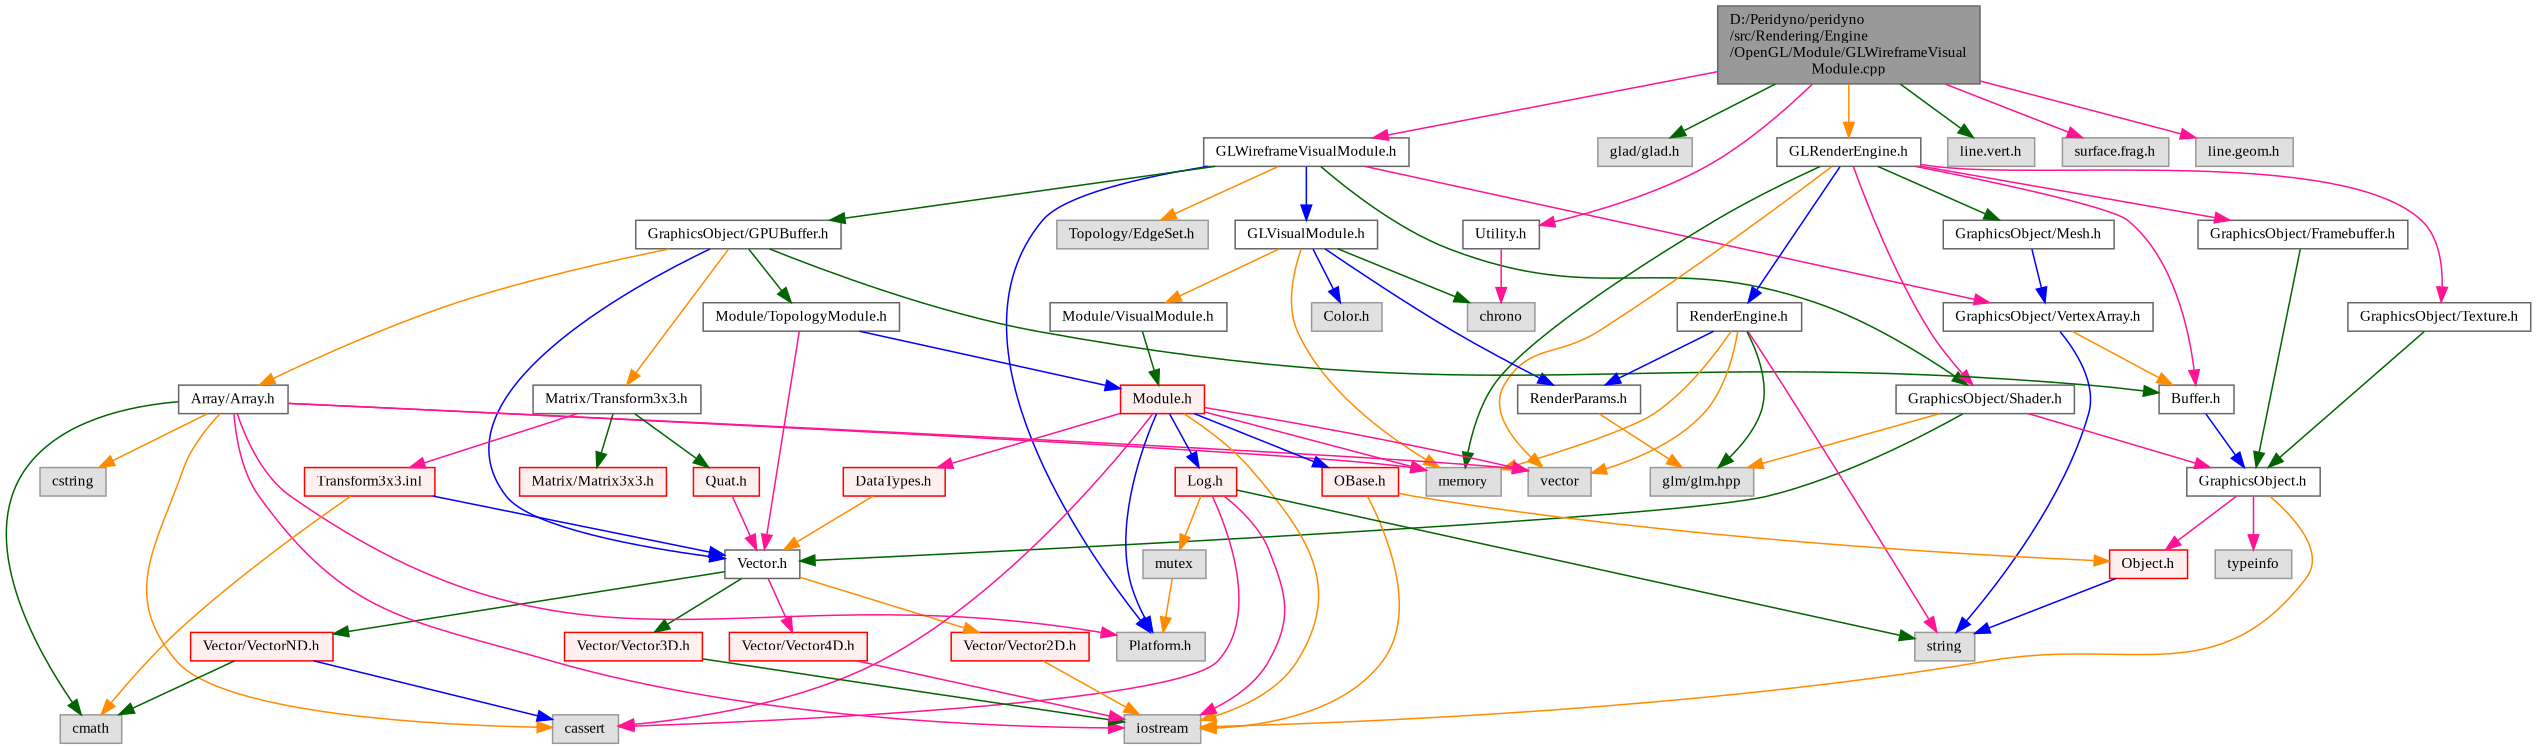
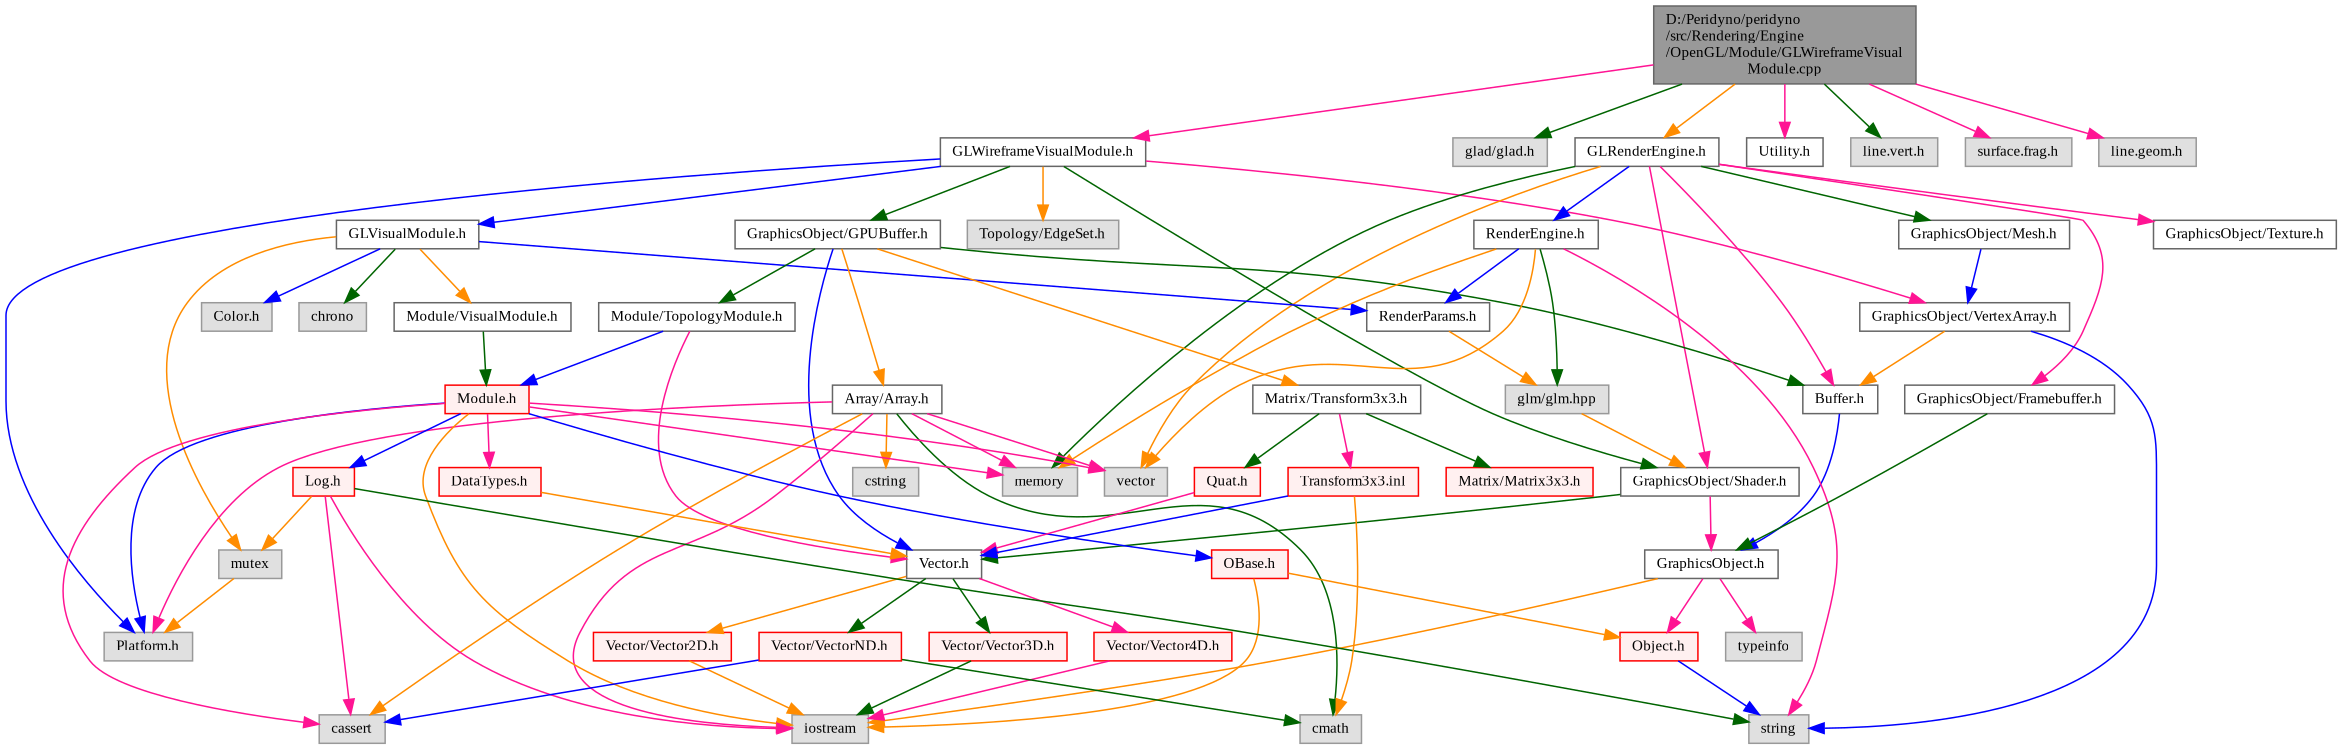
(1501, 275) -> none
(1328, 379) -> (171, 342)
(2352, 394) -> none
(1851, 438) -> (1627, 437)
